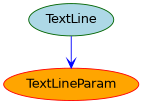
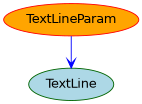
(71, 48) -> (71, 48)
